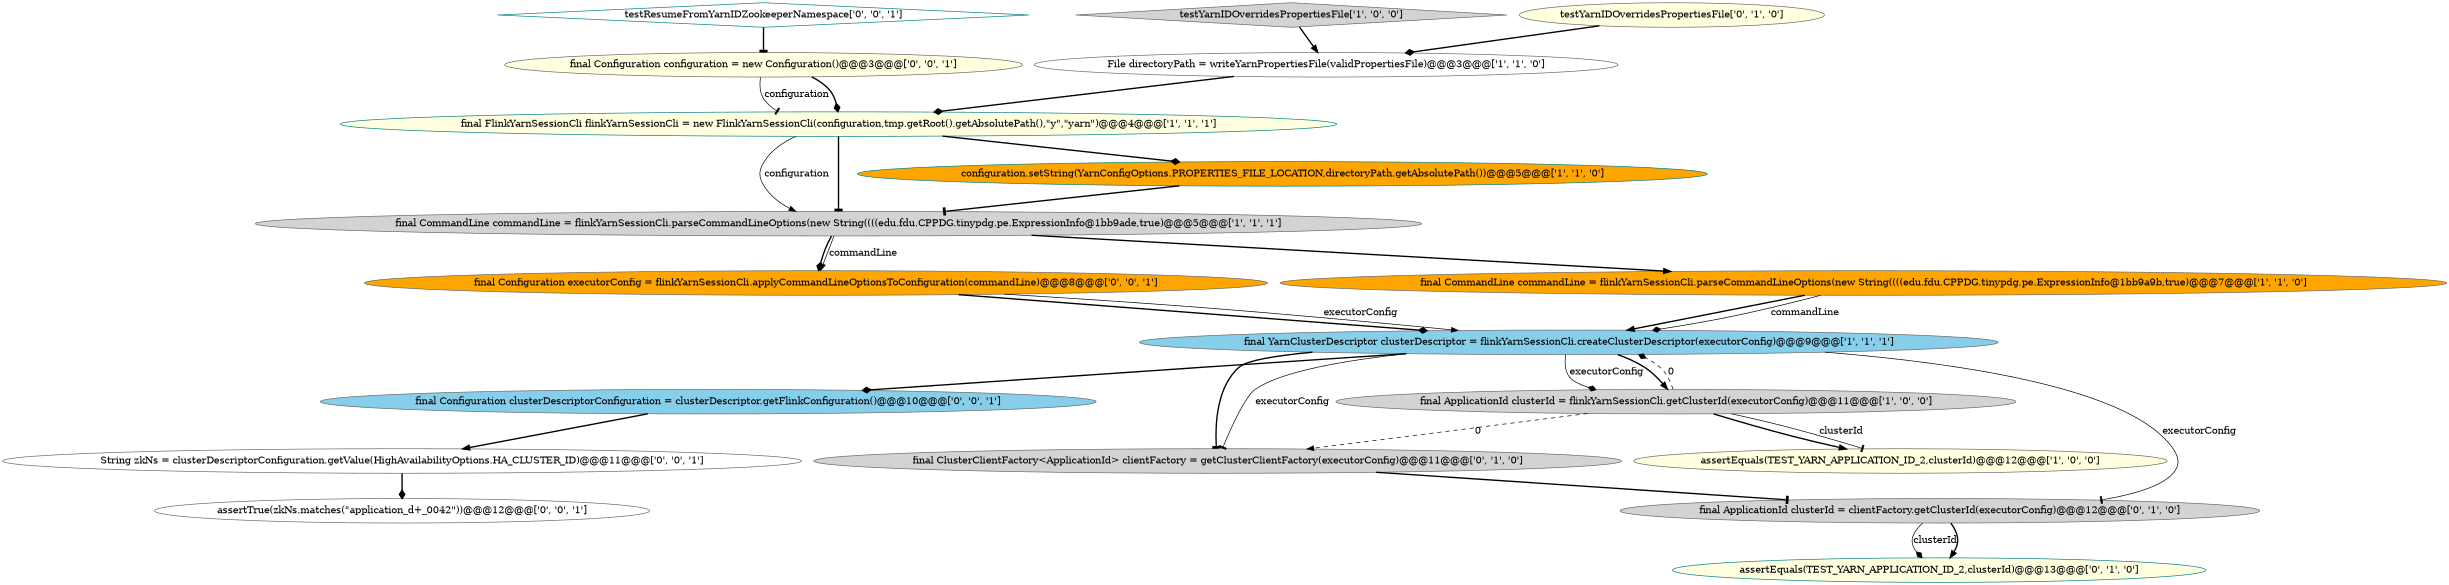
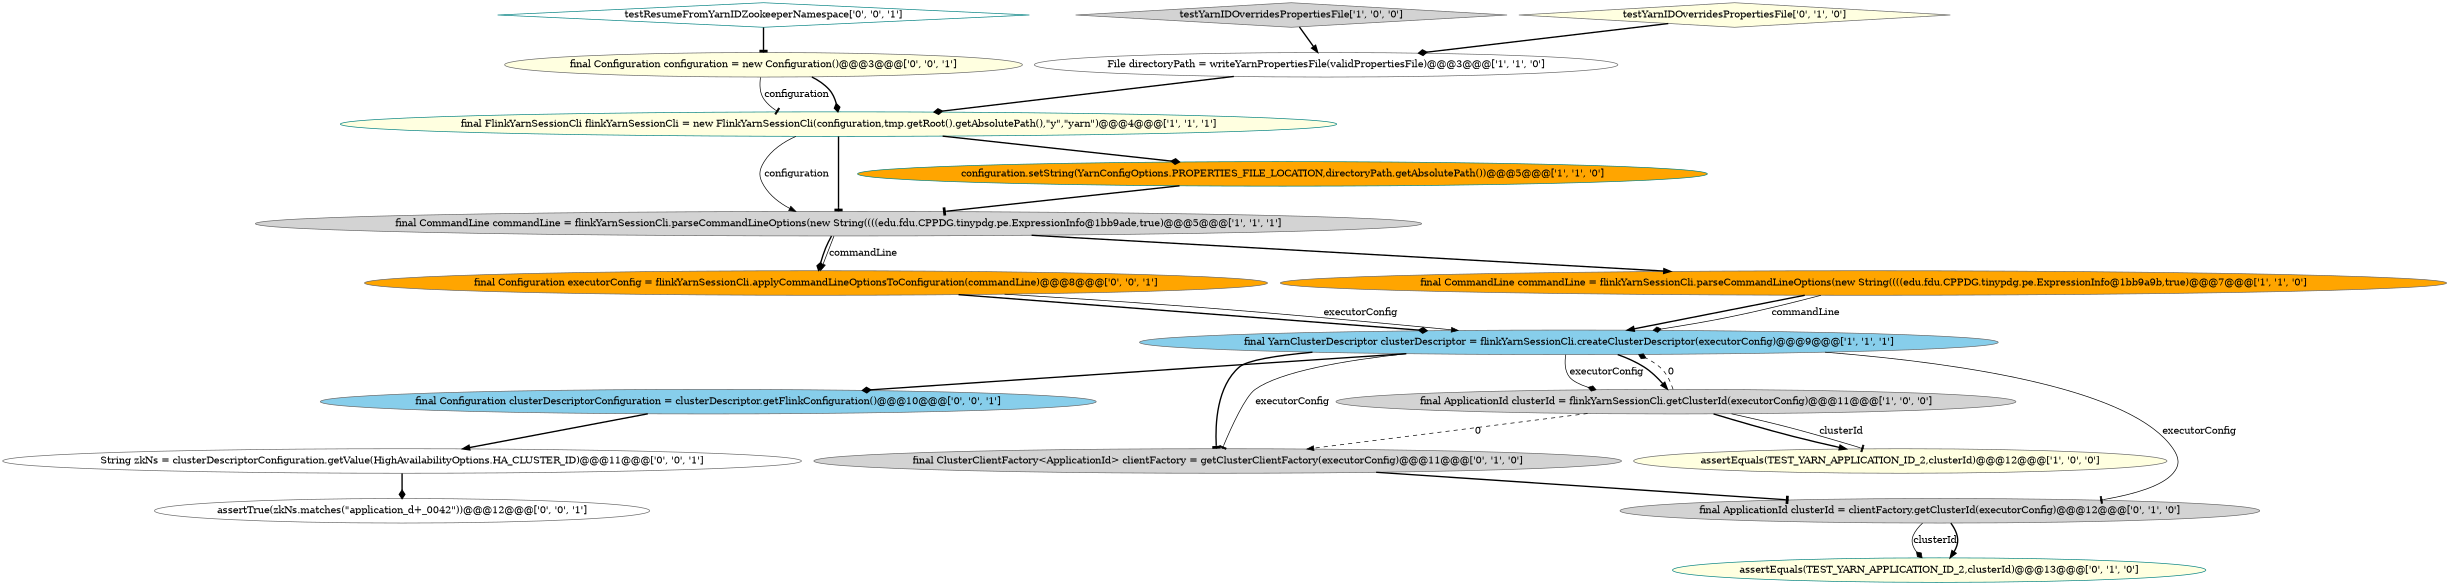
(1672, 15) -> (1735, 15)
